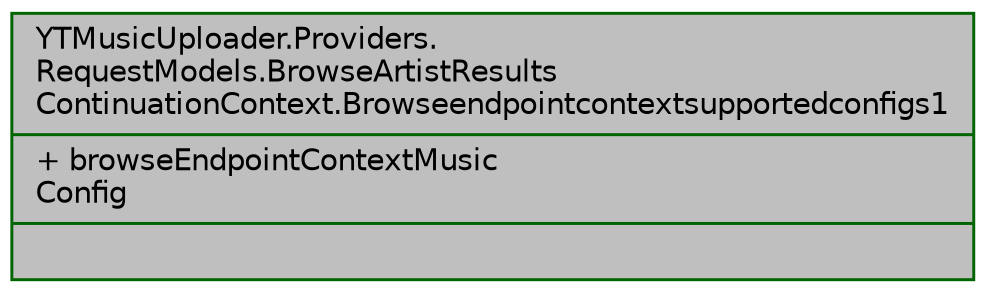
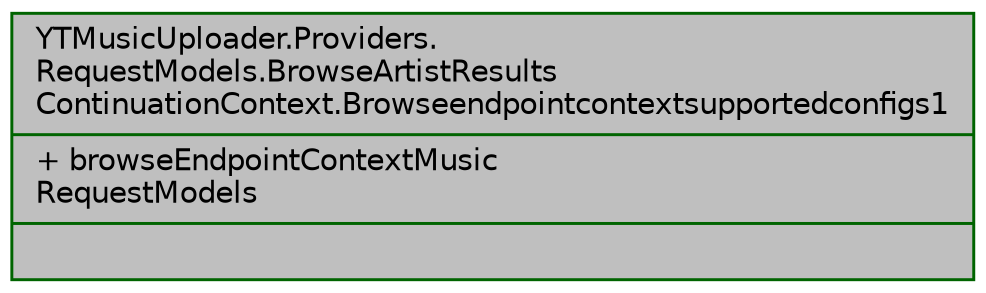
(81, 194) -> (148, 194)
